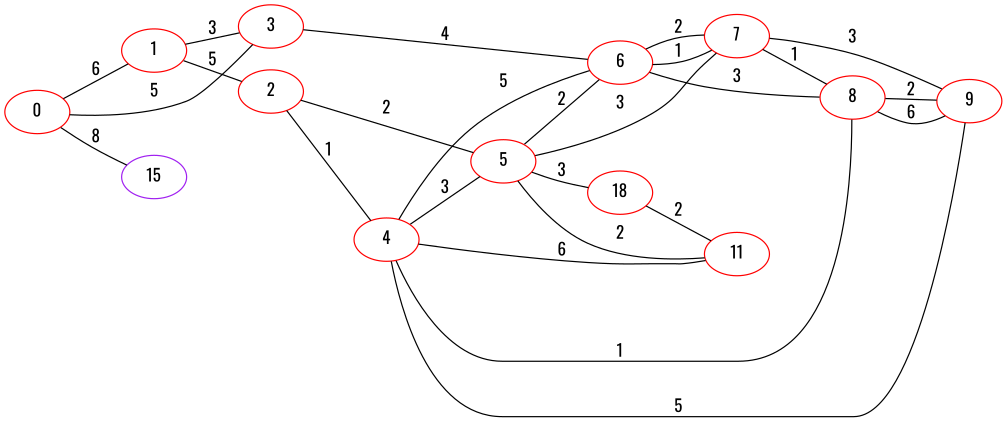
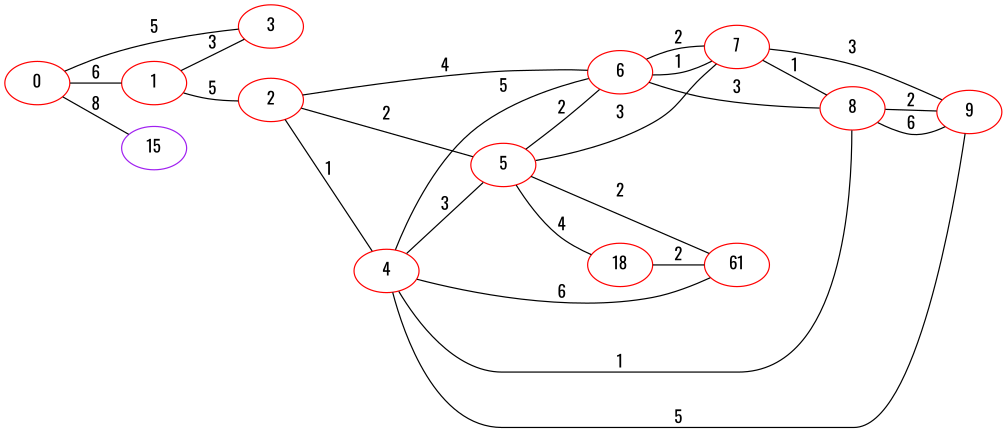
(446, 45) -> (445, 76)
(562, 172) -> (562, 226)
(737, 254) -> (737, 265)
